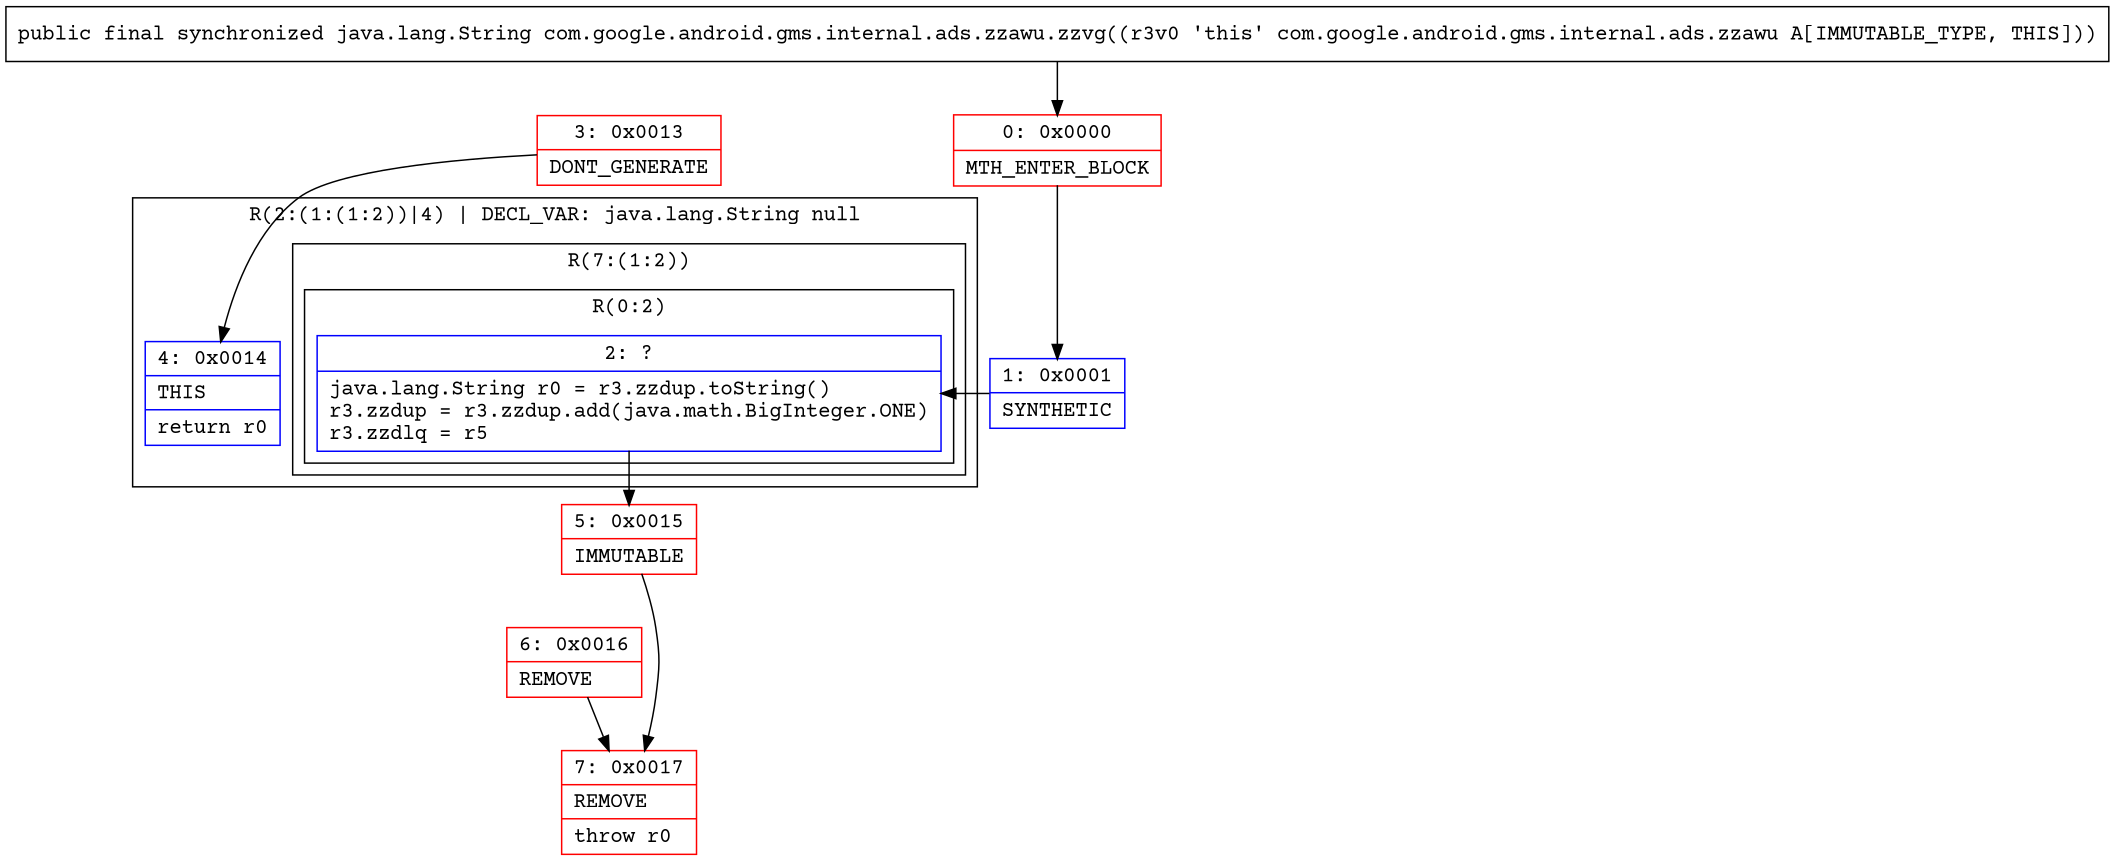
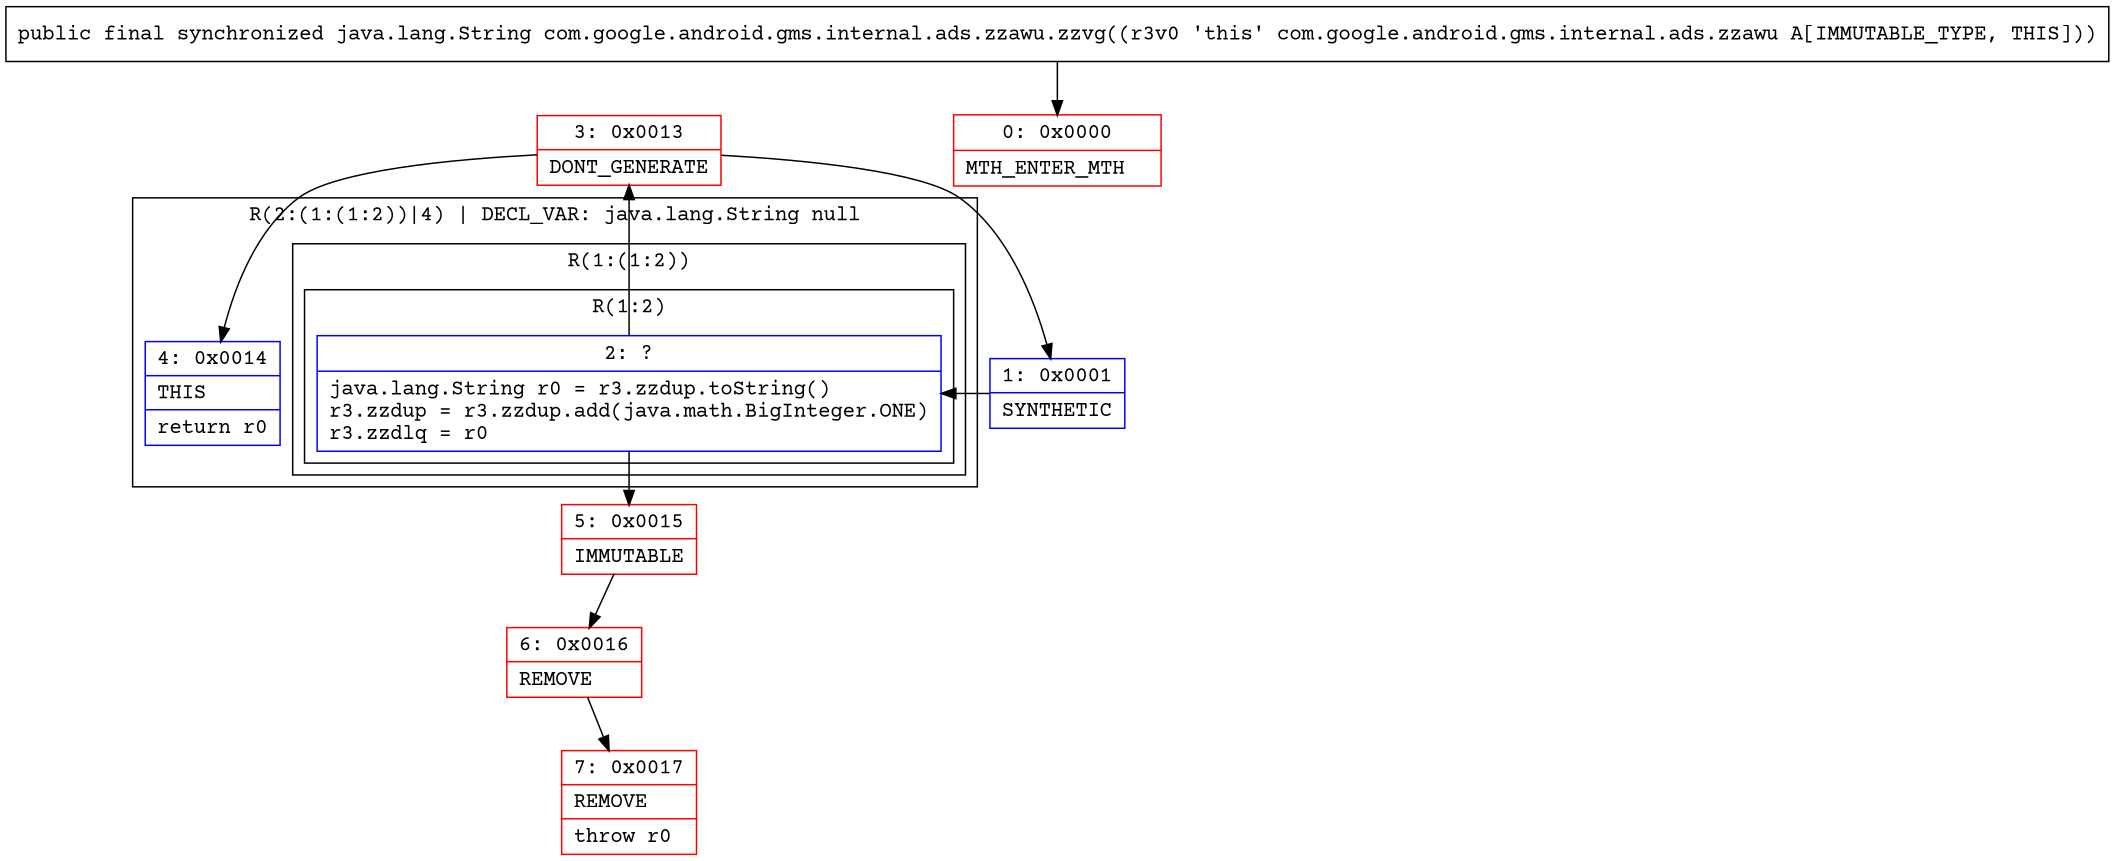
(1057, 167) -> (1046, 167)
(629, 261) -> (629, 261)
(1057, 265) -> (928, 184)
none -> (629, 268)
(629, 307) -> (629, 307)
(409, 433) -> (409, 433)
(659, 654) -> (605, 594)
